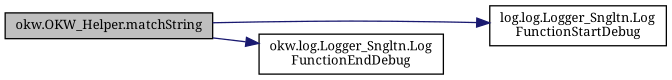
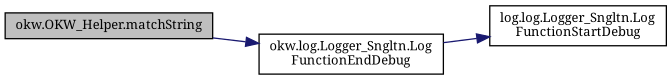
(345, 21) -> (460, 41)
